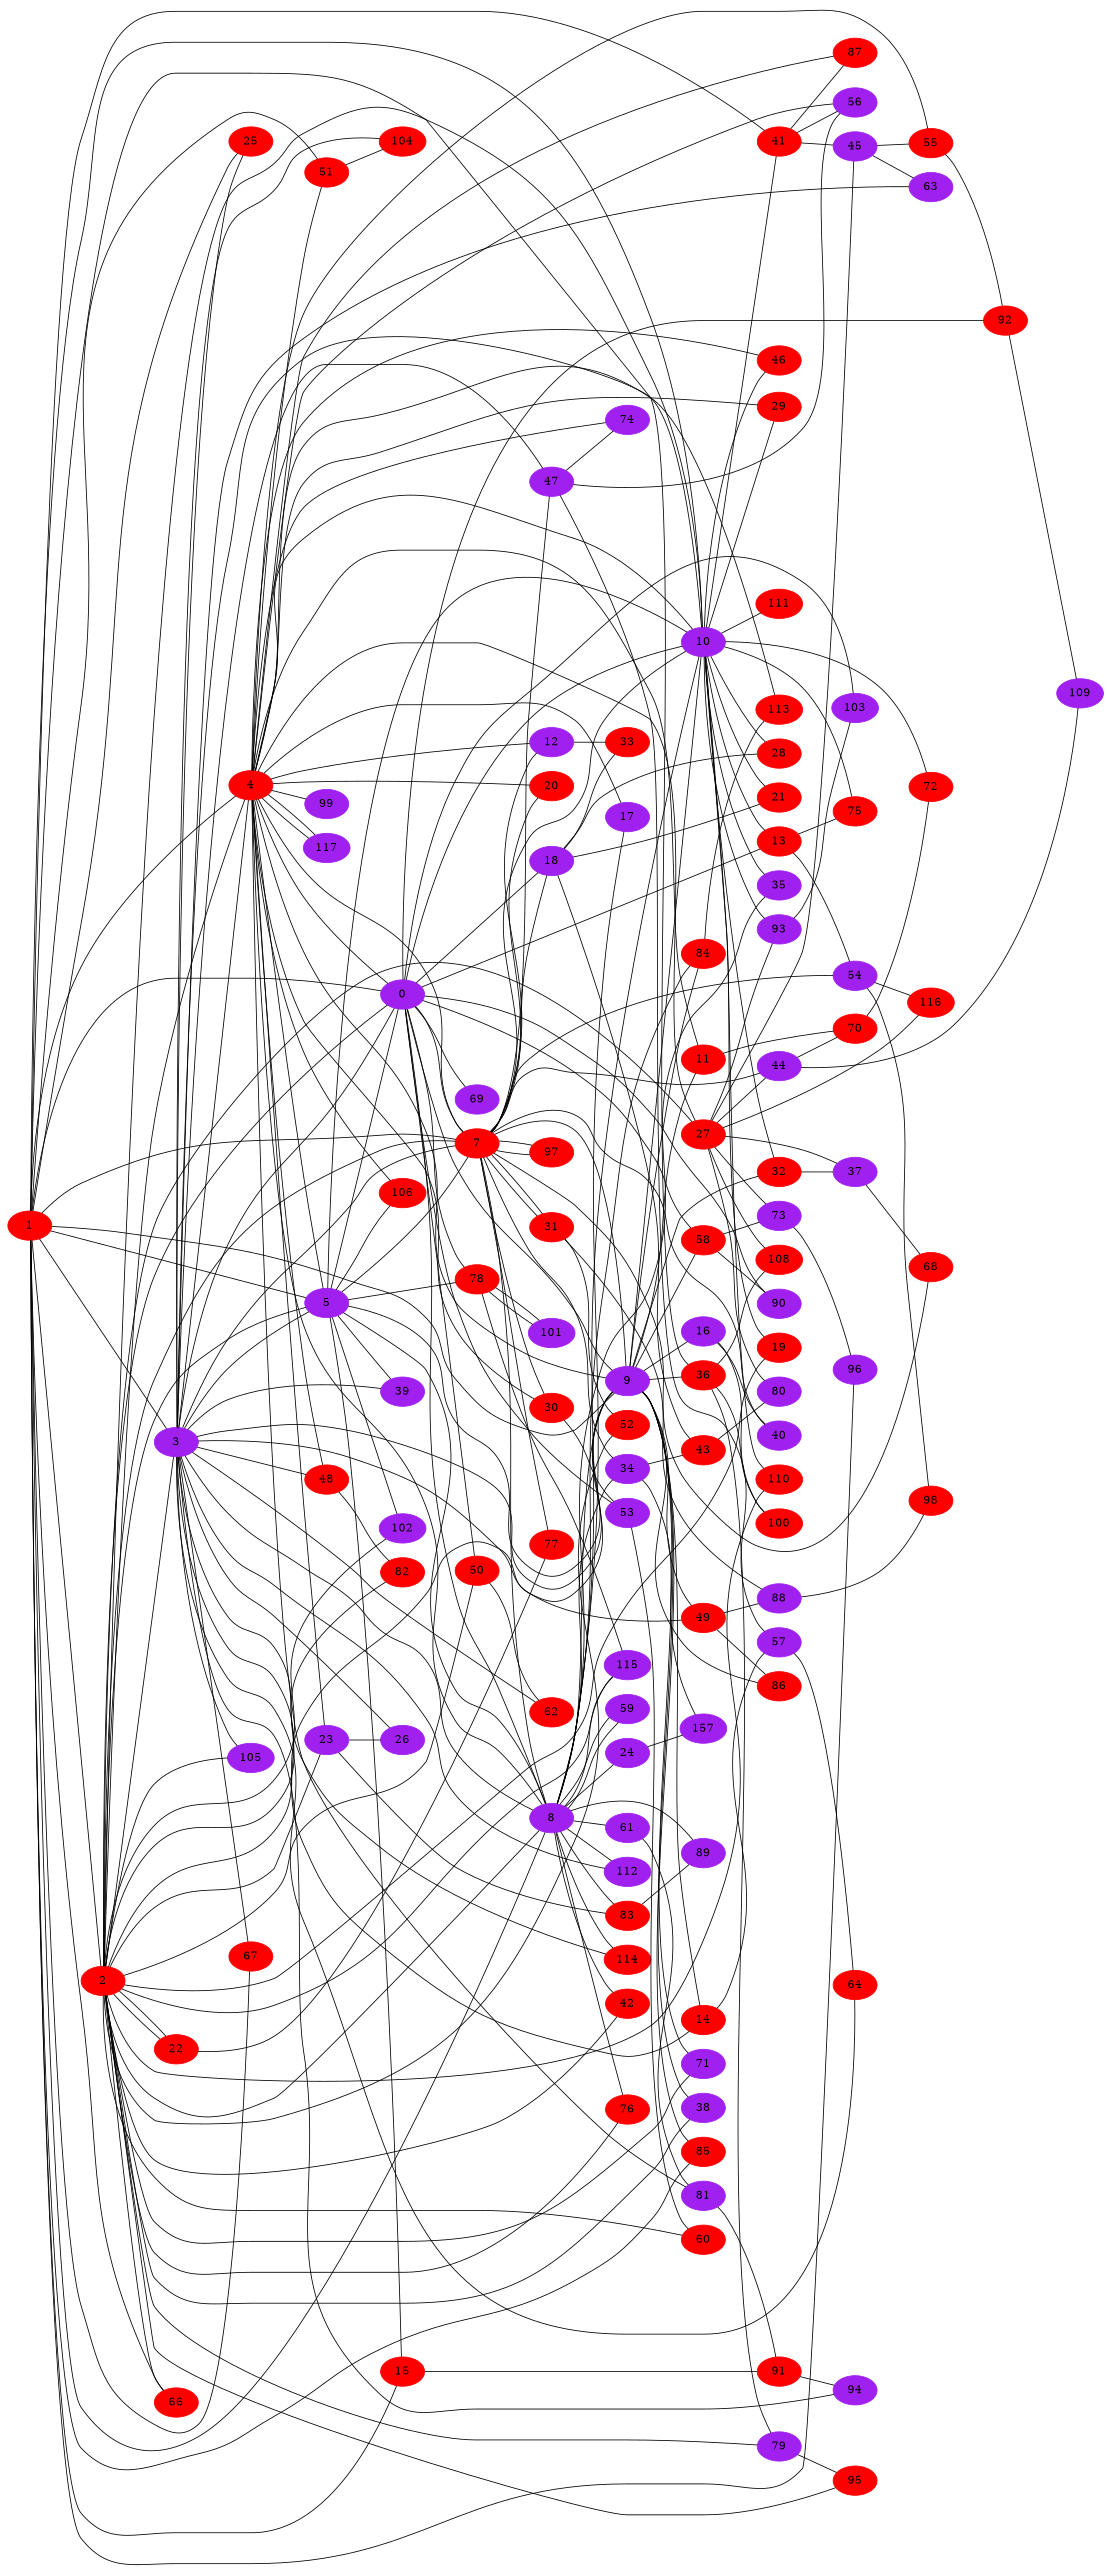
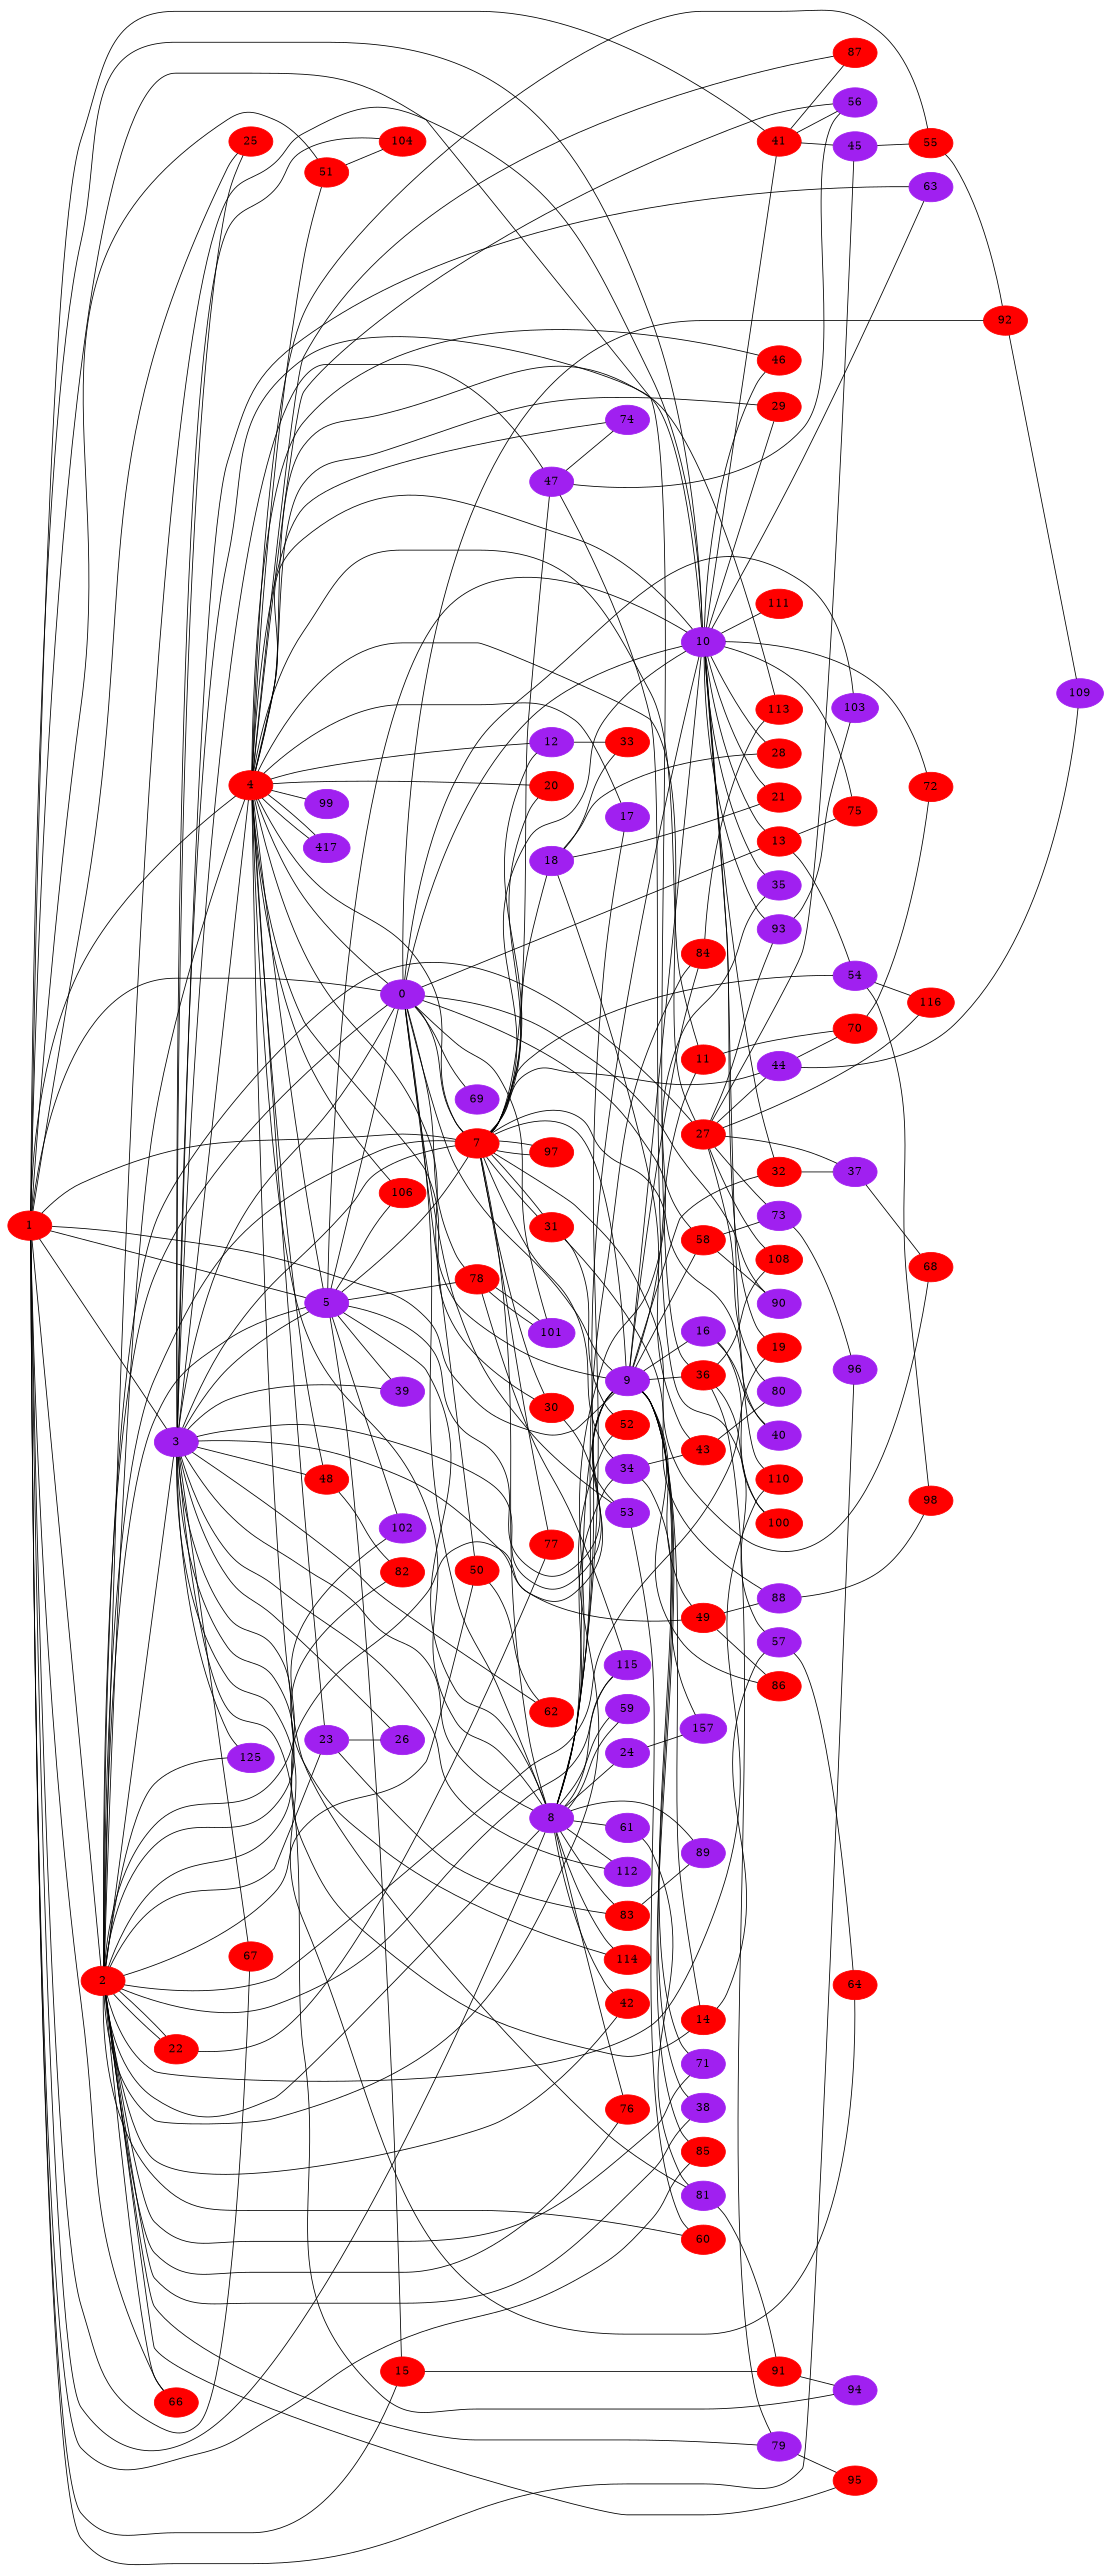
(893, 167) -> (823, 418)
(327, 848) -> (327, 848)
(477, 928) -> (520, 1133)
(251, 1758) -> (251, 1758)
